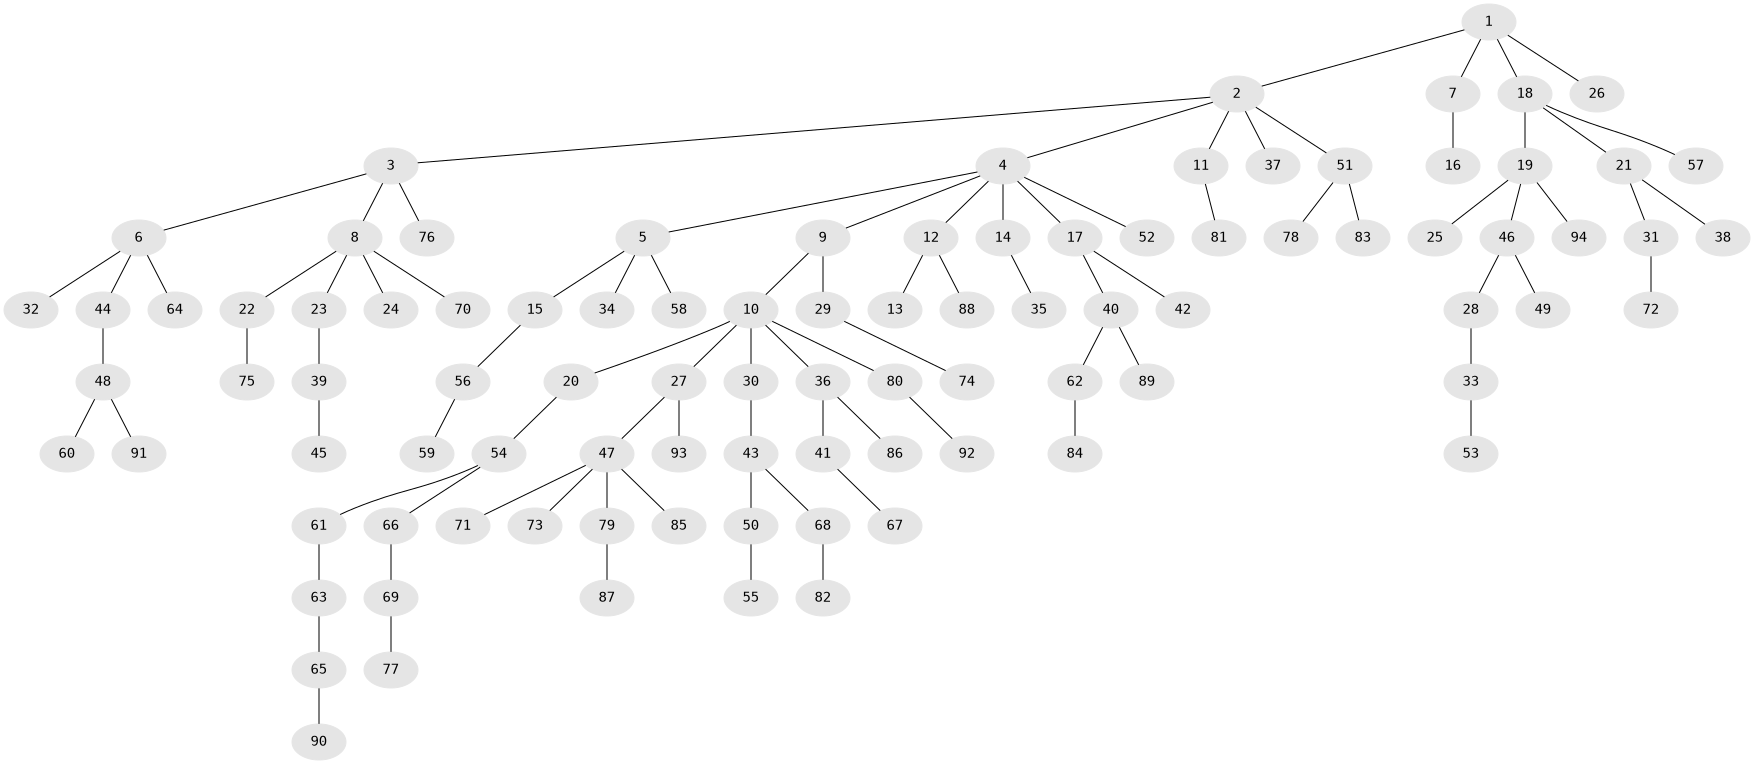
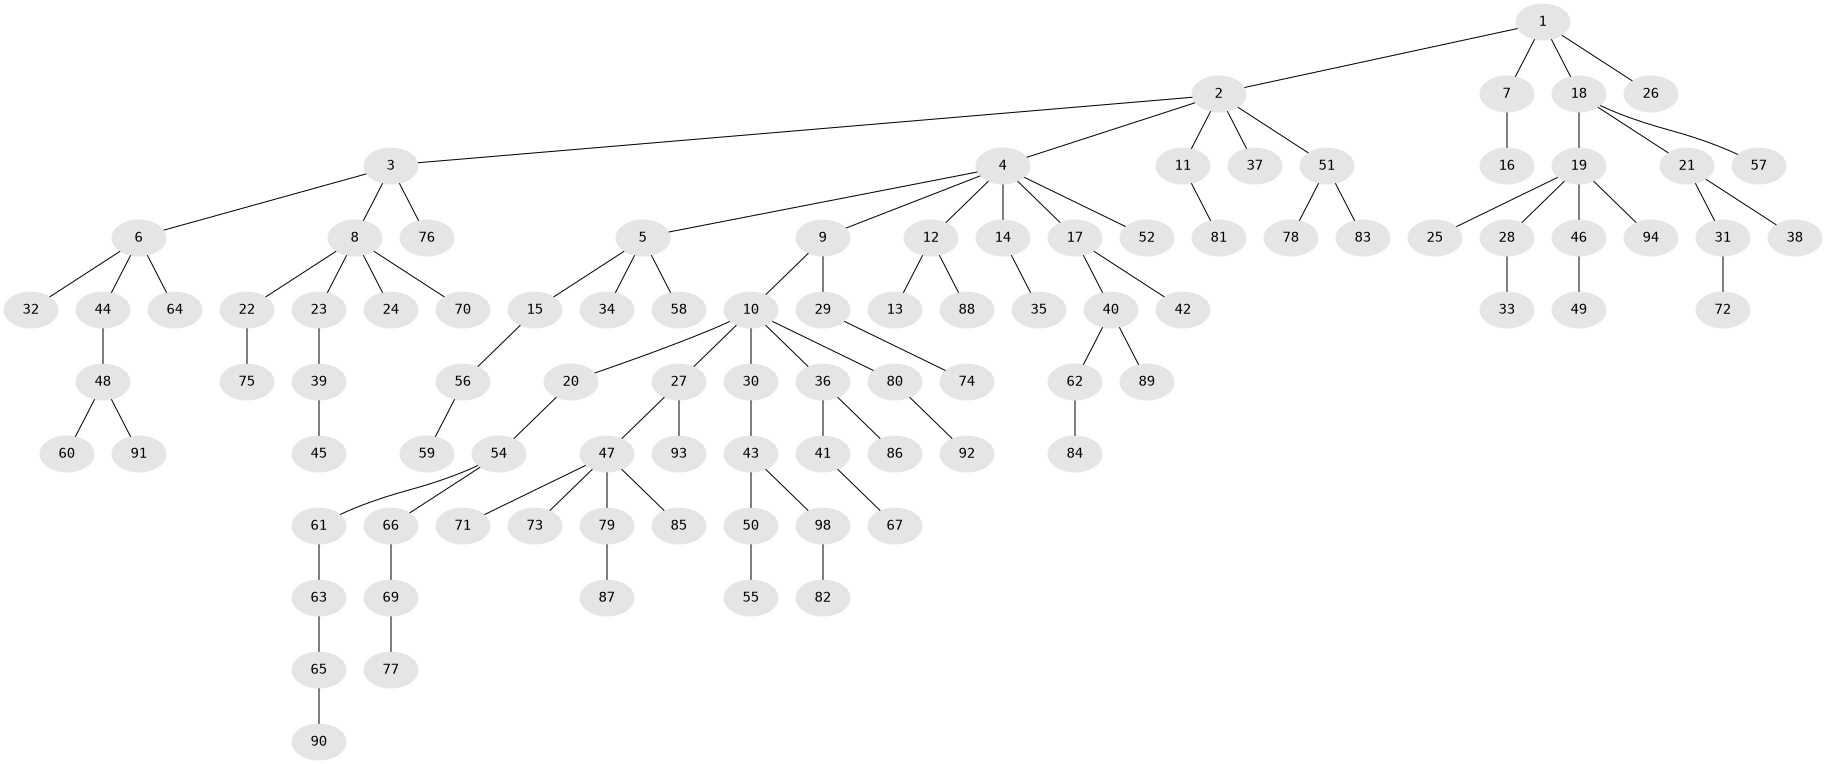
(1489, 274) -> (1543, 202)
(1471, 454) -> none
(823, 526) -> (823, 526)
